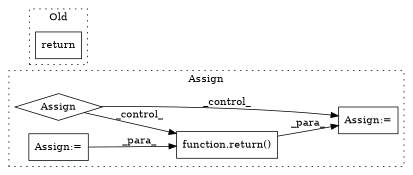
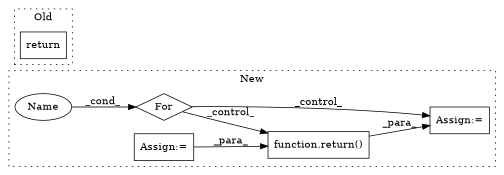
(206, 79) -> (252, 79)
none -> (43, 107)
(59, 107) -> (164, 107)
